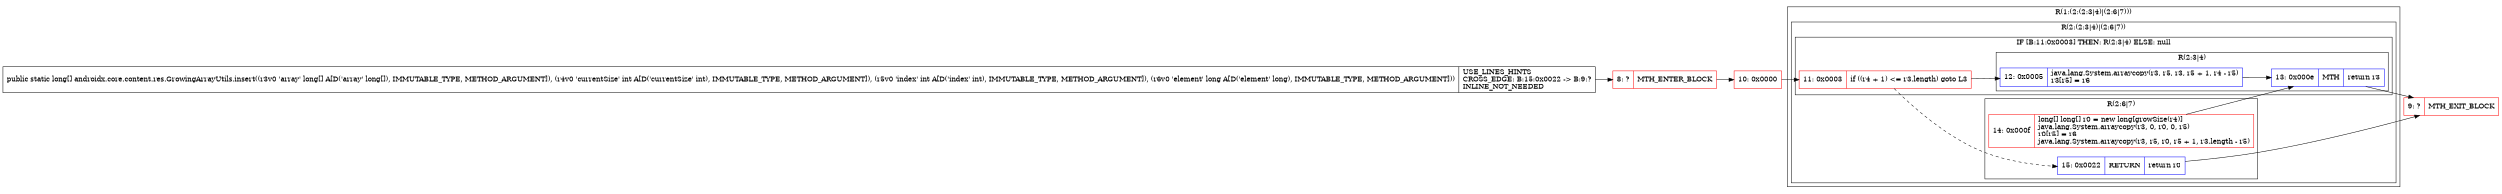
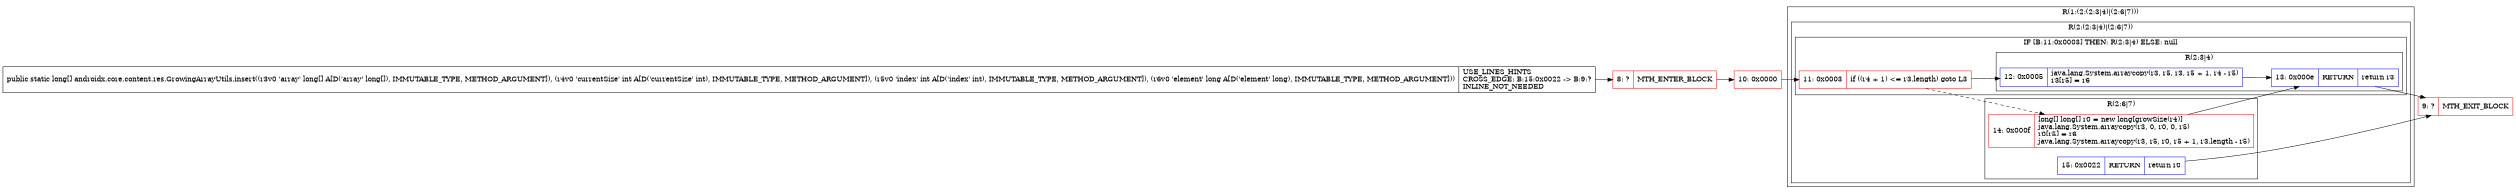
(2331, 77) -> (2338, 77)
(1966, 143) -> (1980, 100)
